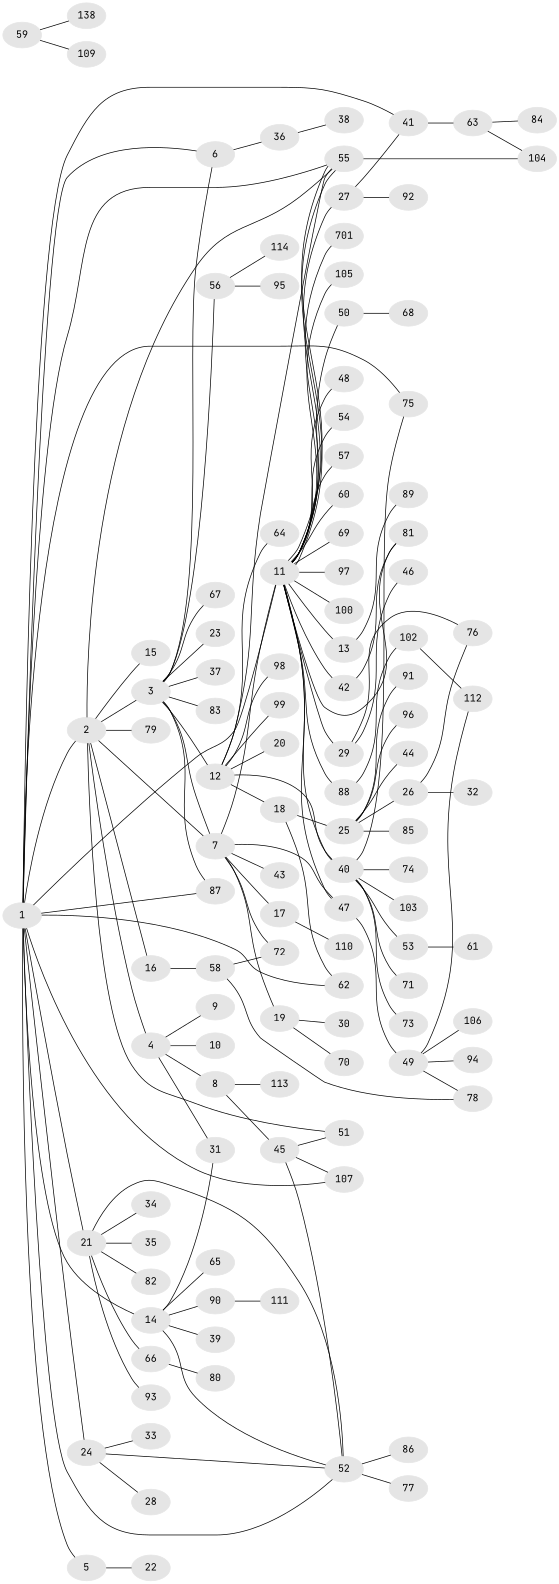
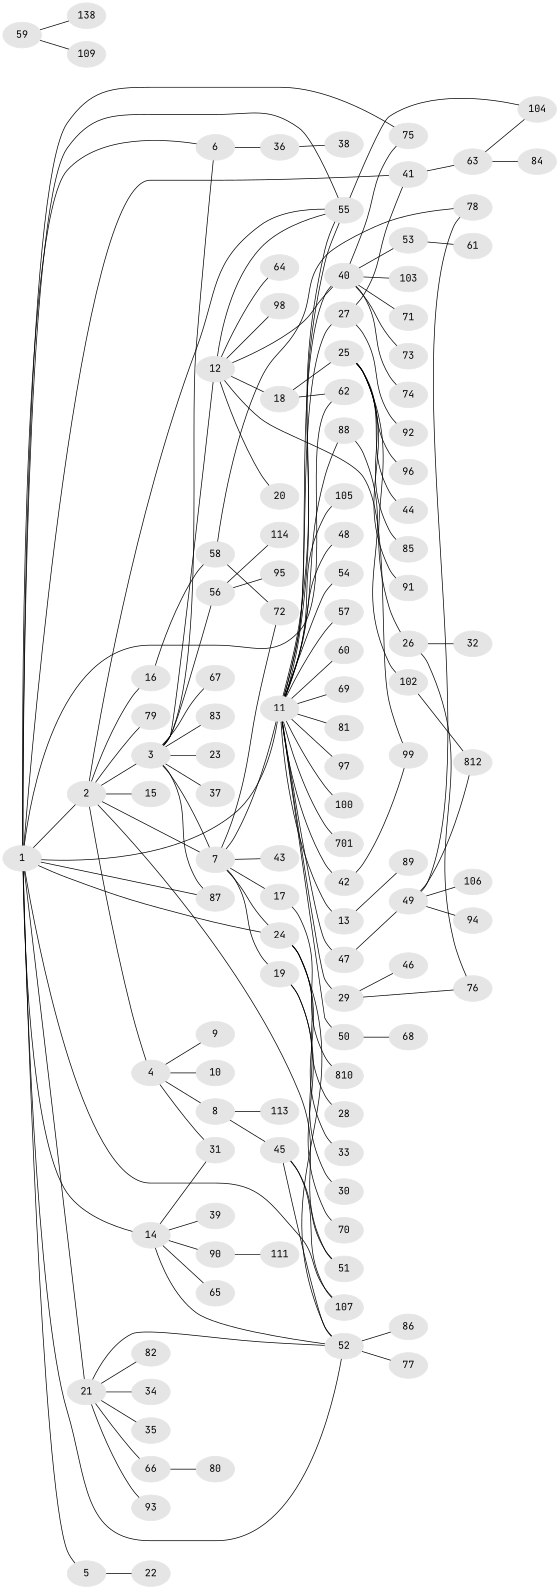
(376, 611) -> (385, 823)
(473, 699) -> (473, 762)
(291, 852) -> (248, 899)
(344, 947) -> (344, 1076)
